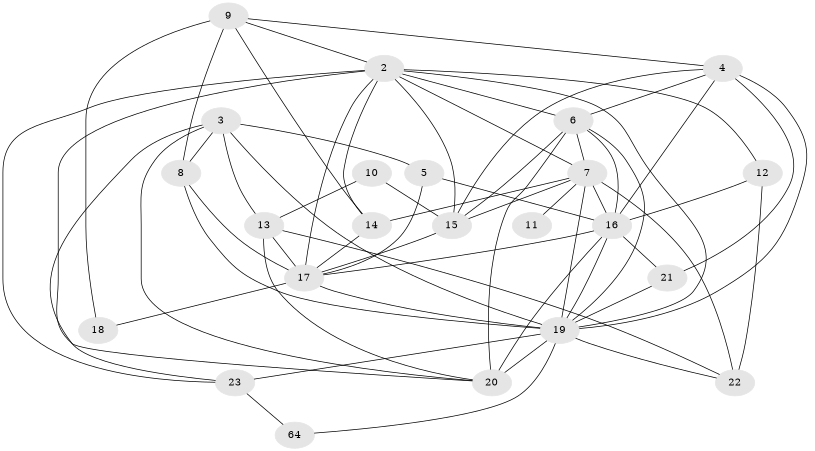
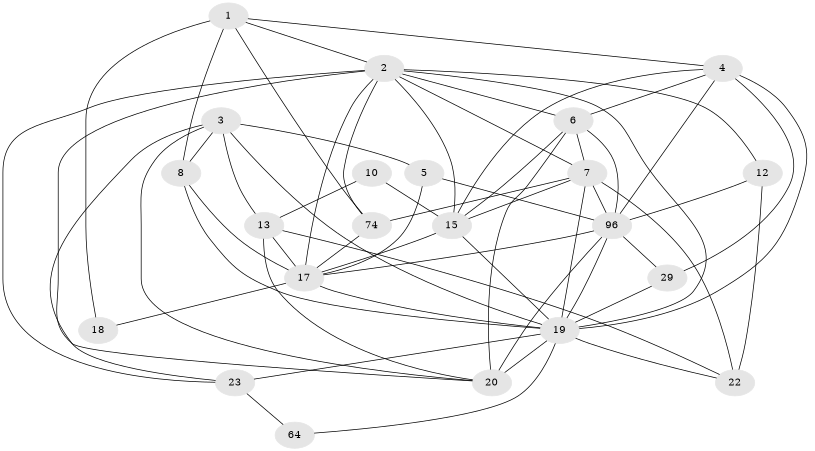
(229, 16) -> (229, 16)
(372, 226) -> (372, 226)
(532, 226) -> none
(612, 226) -> (612, 226)
(642, 226) -> (506, 278)
(667, 278) -> (667, 278)
